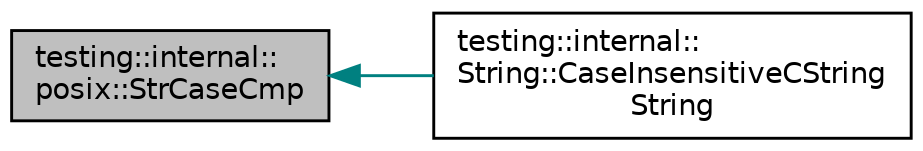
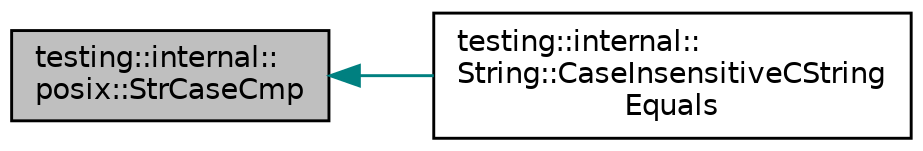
(672, 76) -> (672, 76)
